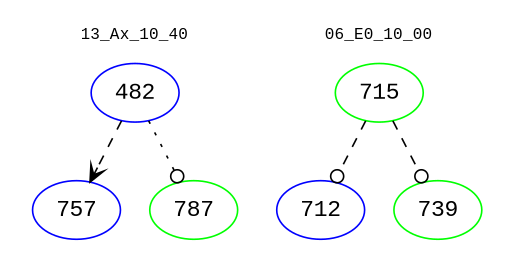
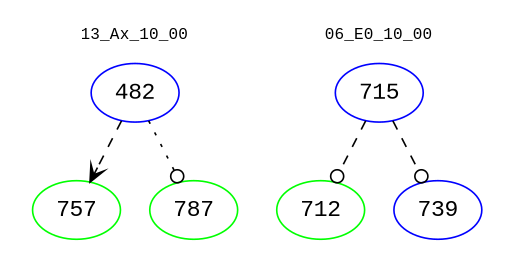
(135, 35) -> (135, 35)
(379, 93) -> (379, 93)
(77, 210) -> (77, 210)
(321, 210) -> (321, 210)
(438, 210) -> (438, 210)
